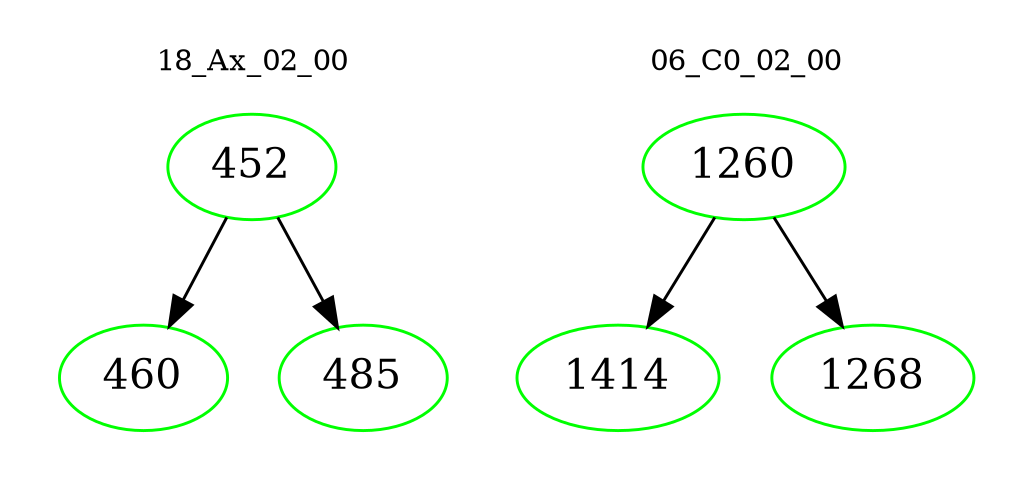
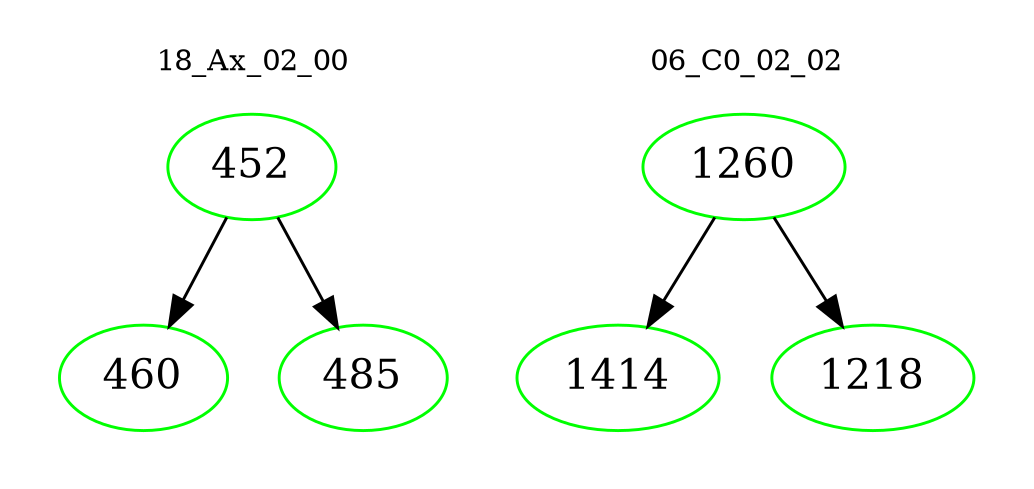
(747, 63) -> (747, 63)
(873, 378) -> (873, 378)
